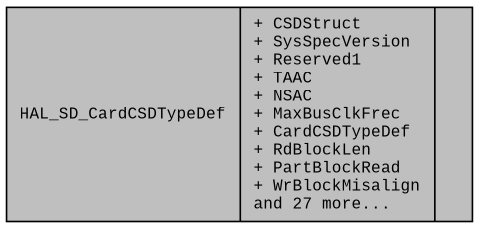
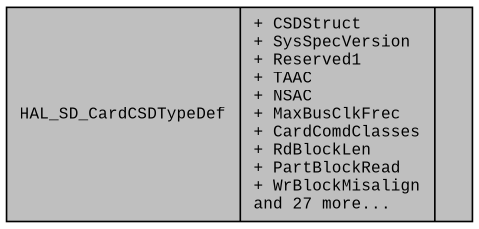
(333, 132) -> (338, 132)
